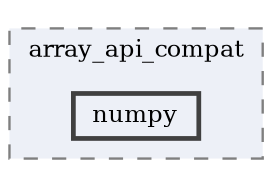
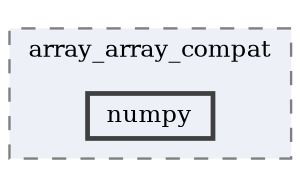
(136, 51) -> (150, 51)
